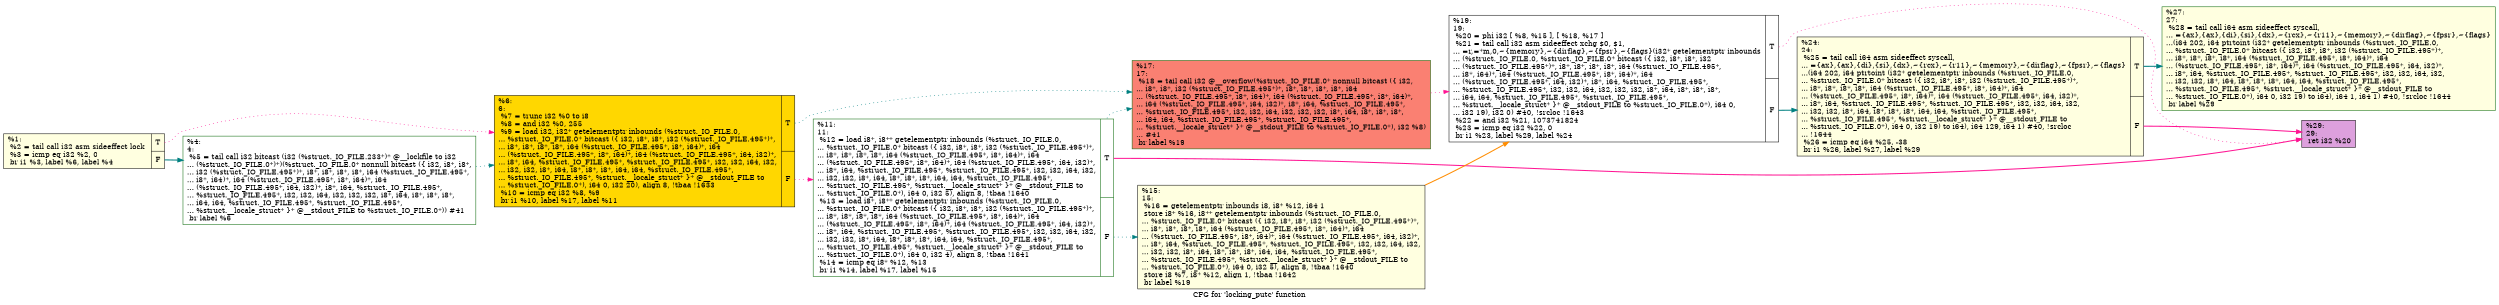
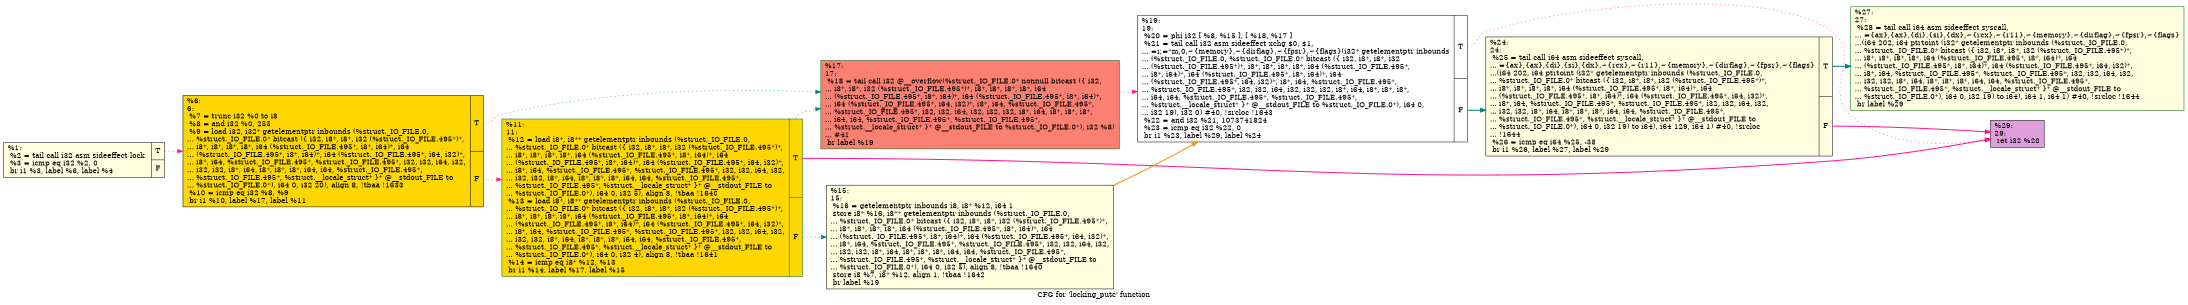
(329, 180) -> none
(963, 198) -> (652, 198)
